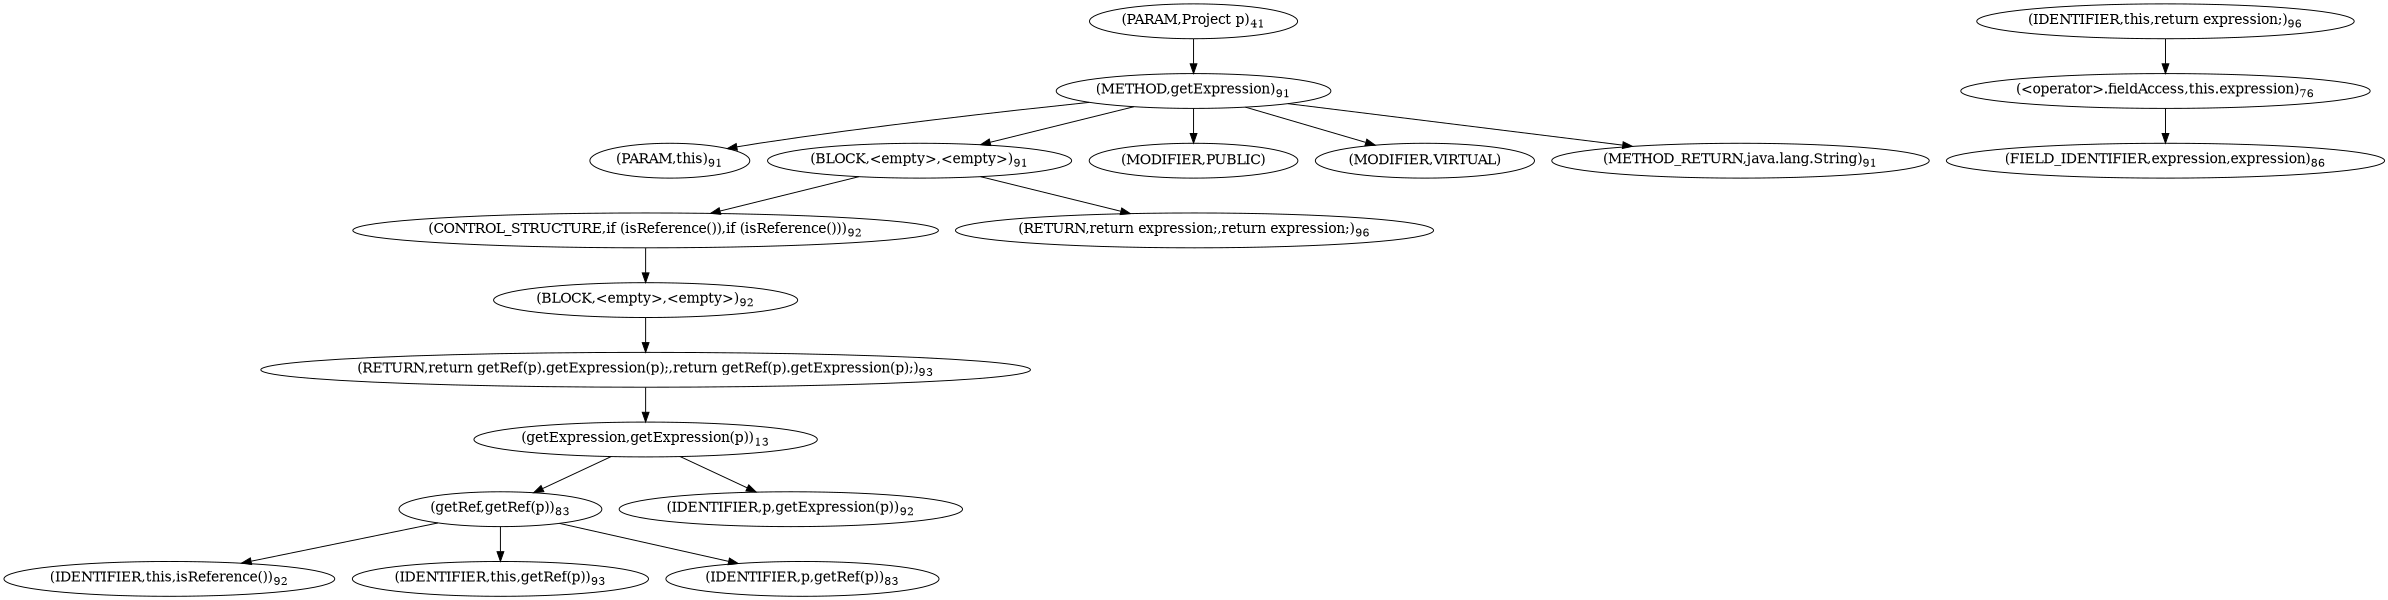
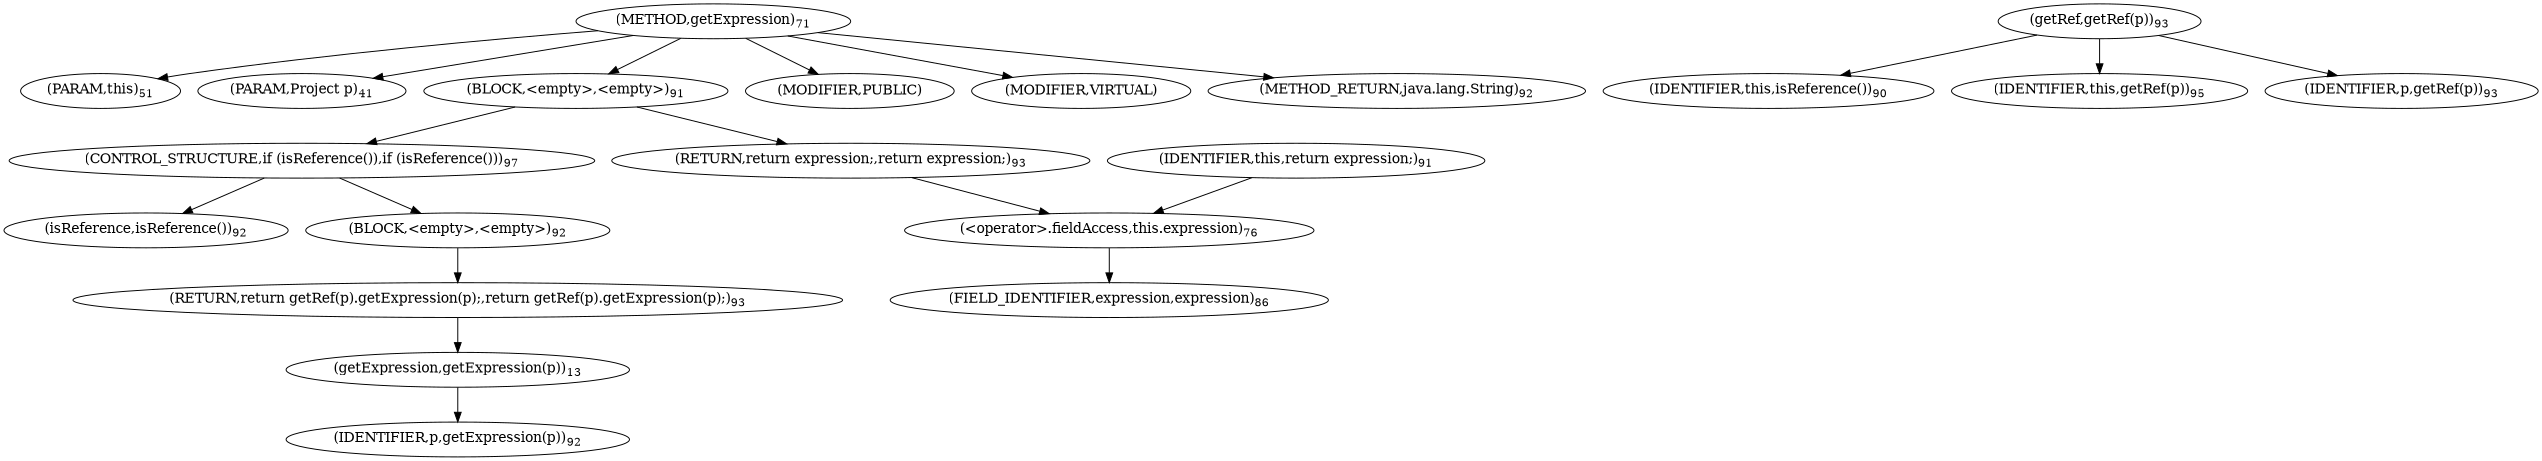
(2295, 20) -> (1426, 159)
(1194, 51) -> (508, 56)
(1284, 90) -> (803, 20)
(716, 159) -> (147, 90)
(1870, 159) -> (1527, 90)
none -> (976, 194)
(855, 229) -> (512, 159)
(1363, 229) -> (1019, 159)
none -> (146, 230)
(577, 473) -> none
(563, 508) -> (2162, 20)
(281, 577) -> (1880, 90)
(599, 577) -> (2198, 90)
(892, 577) -> (2491, 90)
